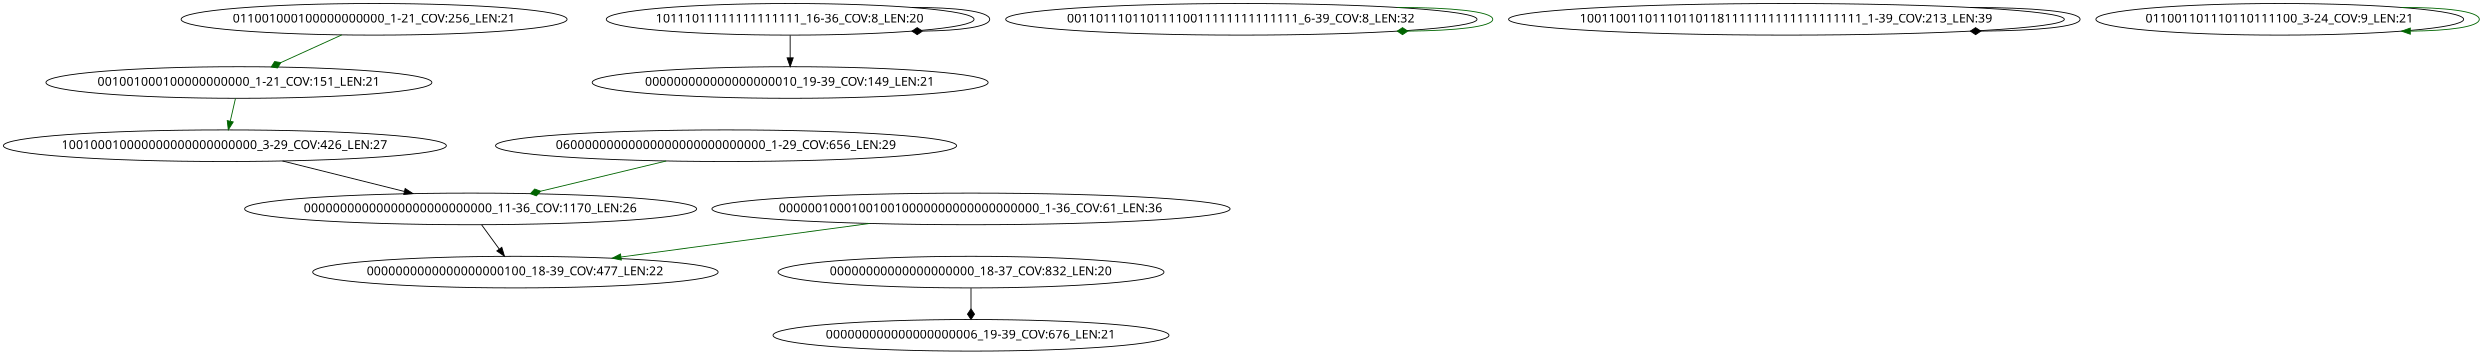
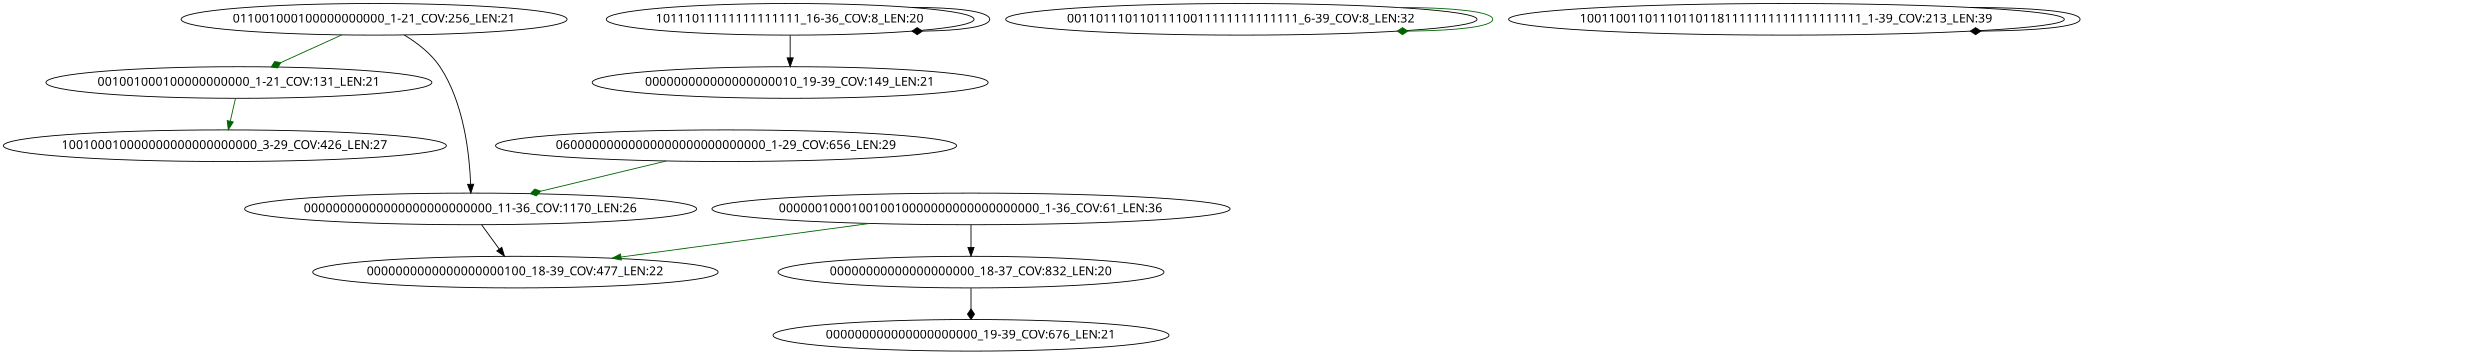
(2280, 19) -> none
(239, 83) -> (239, 83)
(343, 176) -> (456, 100)
none -> (971, 236)
(971, 335) -> (971, 335)
